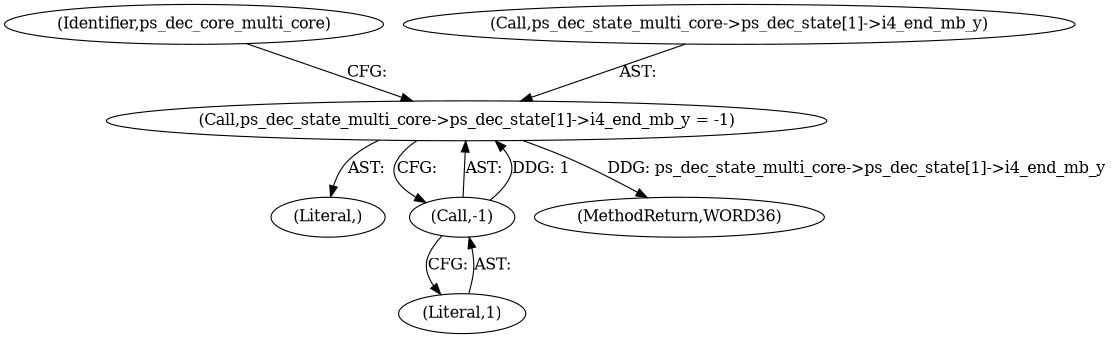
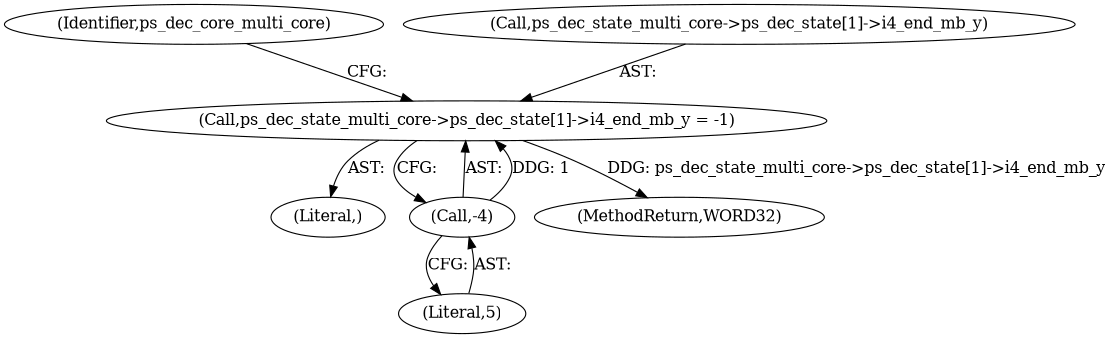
(462, 217) -> (462, 217)
(679, 217) -> (679, 217)
(462, 314) -> (462, 314)
